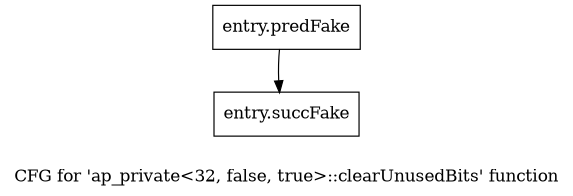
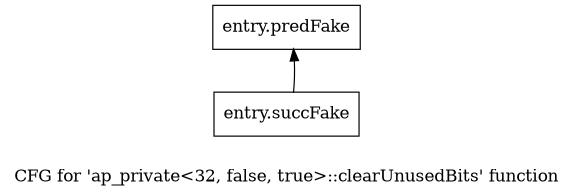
(279, 65) -> (294, 77)
